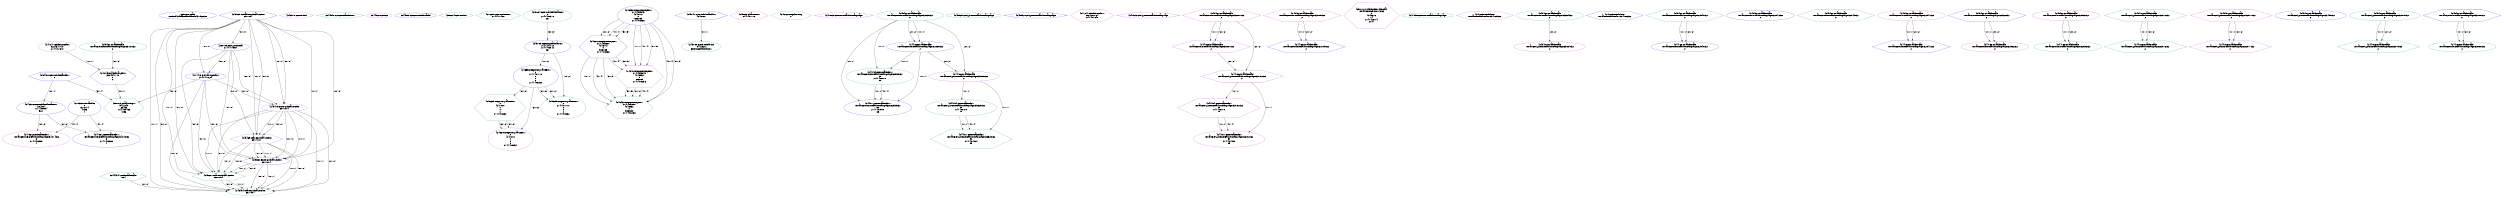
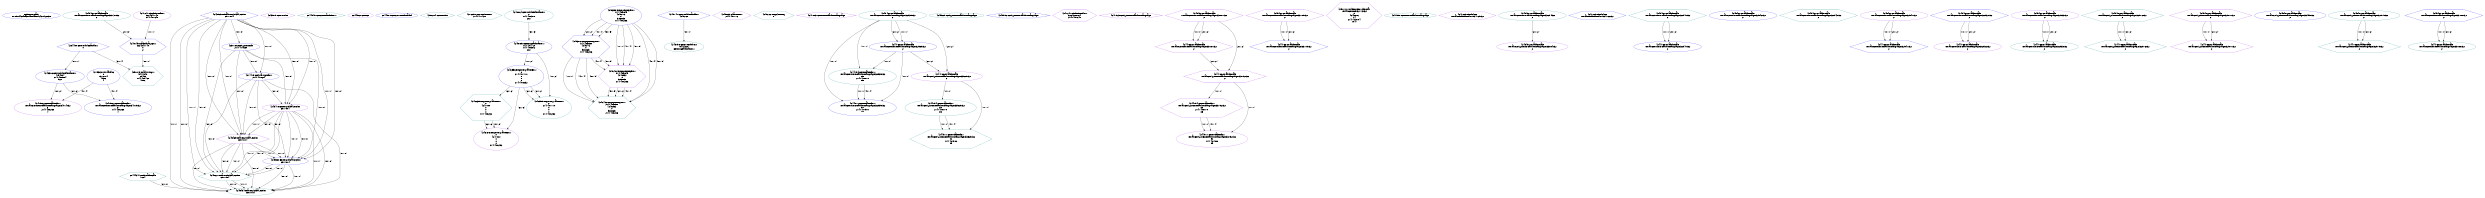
(167, 91) -> (247, 106)
